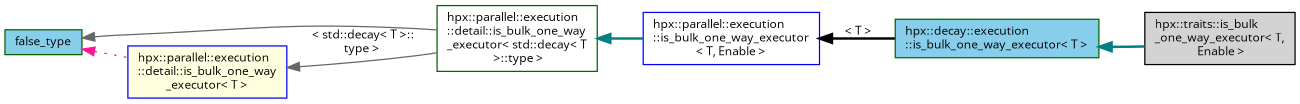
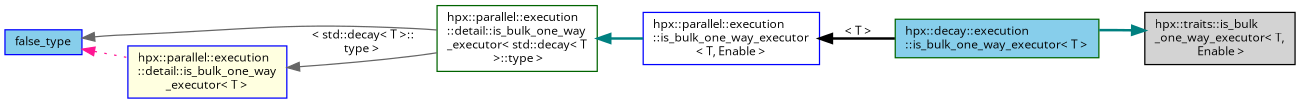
(43, 42) -> (43, 42)
(1128, 47) -> (1116, 30)
